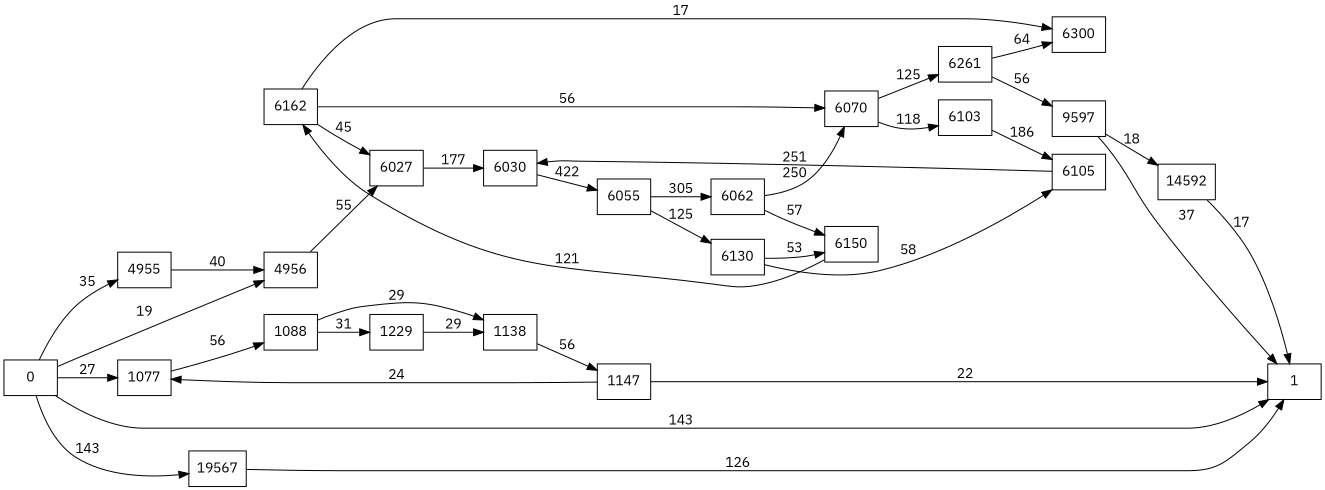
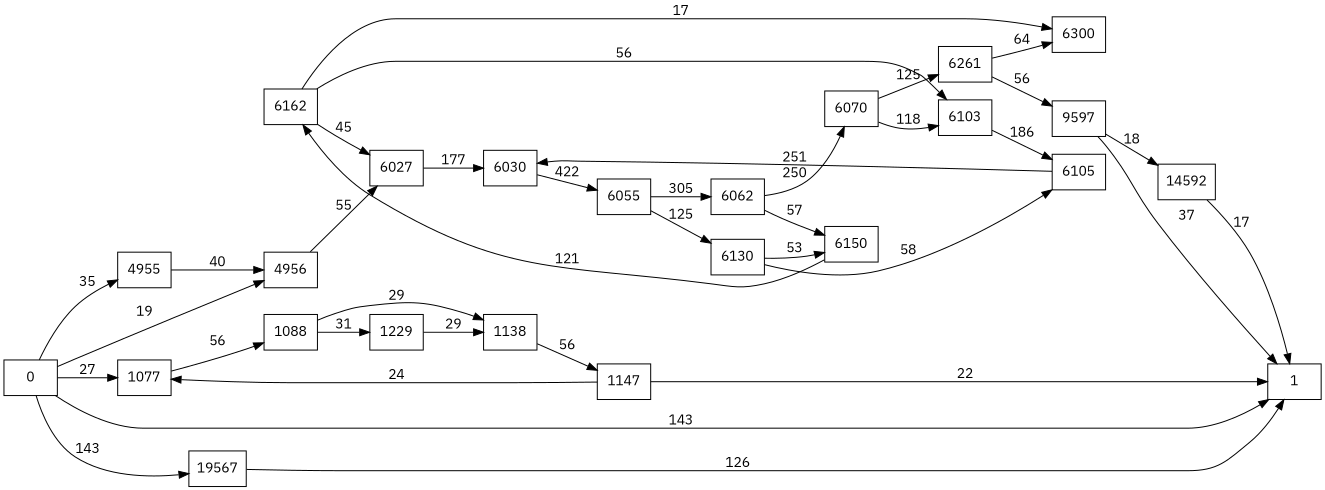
(566, 107) -> (630, 61)
